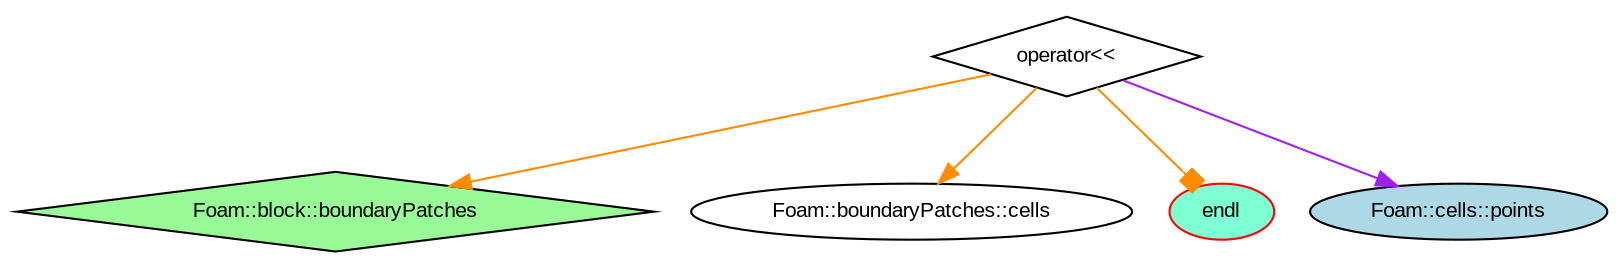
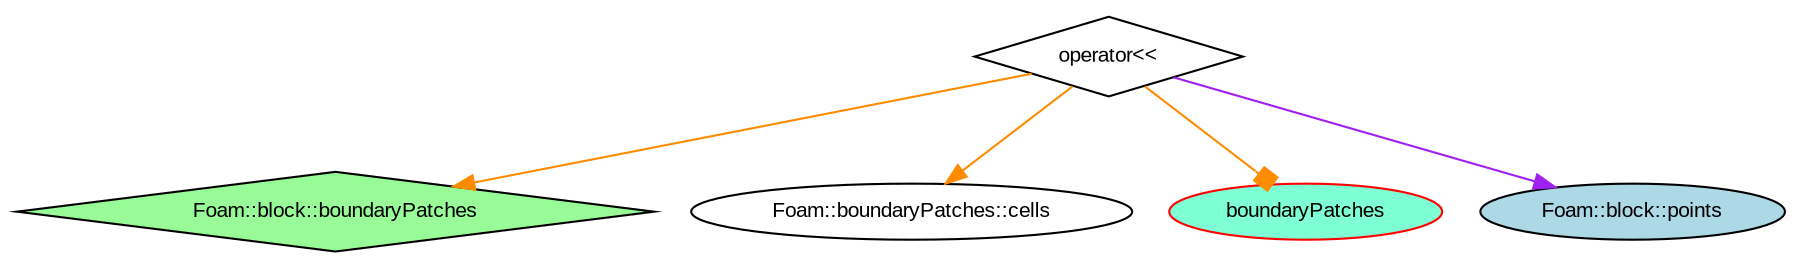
(1222, 212) -> (1306, 212)
(1459, 212) -> (1633, 212)
